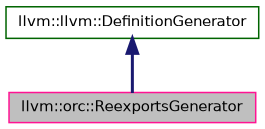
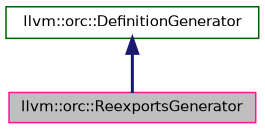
(132, 23) -> (132, 23)
